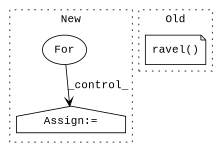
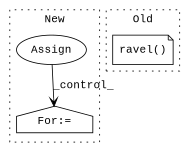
(65, 50) -> (51, 50)
(71, 121) -> (55, 121)
